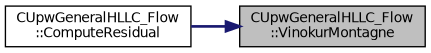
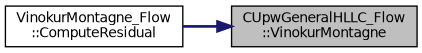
(98, 26) -> (94, 26)
